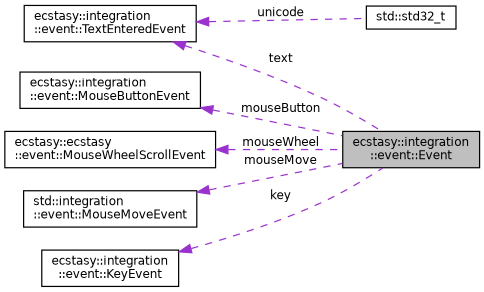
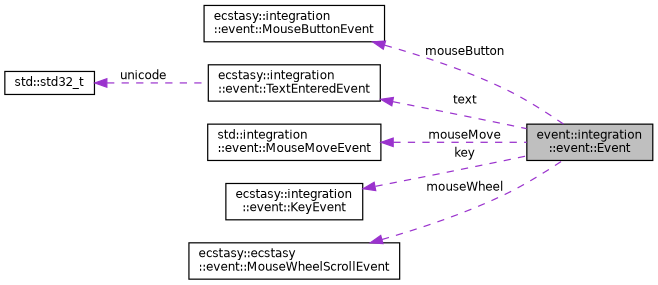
(287, 20) -> (157, 83)
(411, 150) -> (590, 142)
